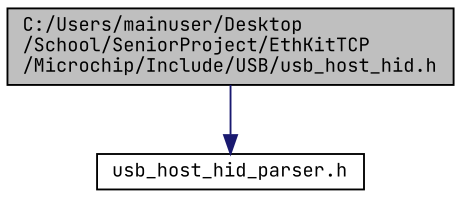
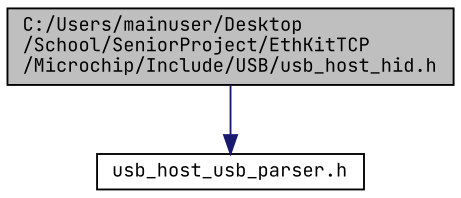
(231, 172) -> (231, 172)
